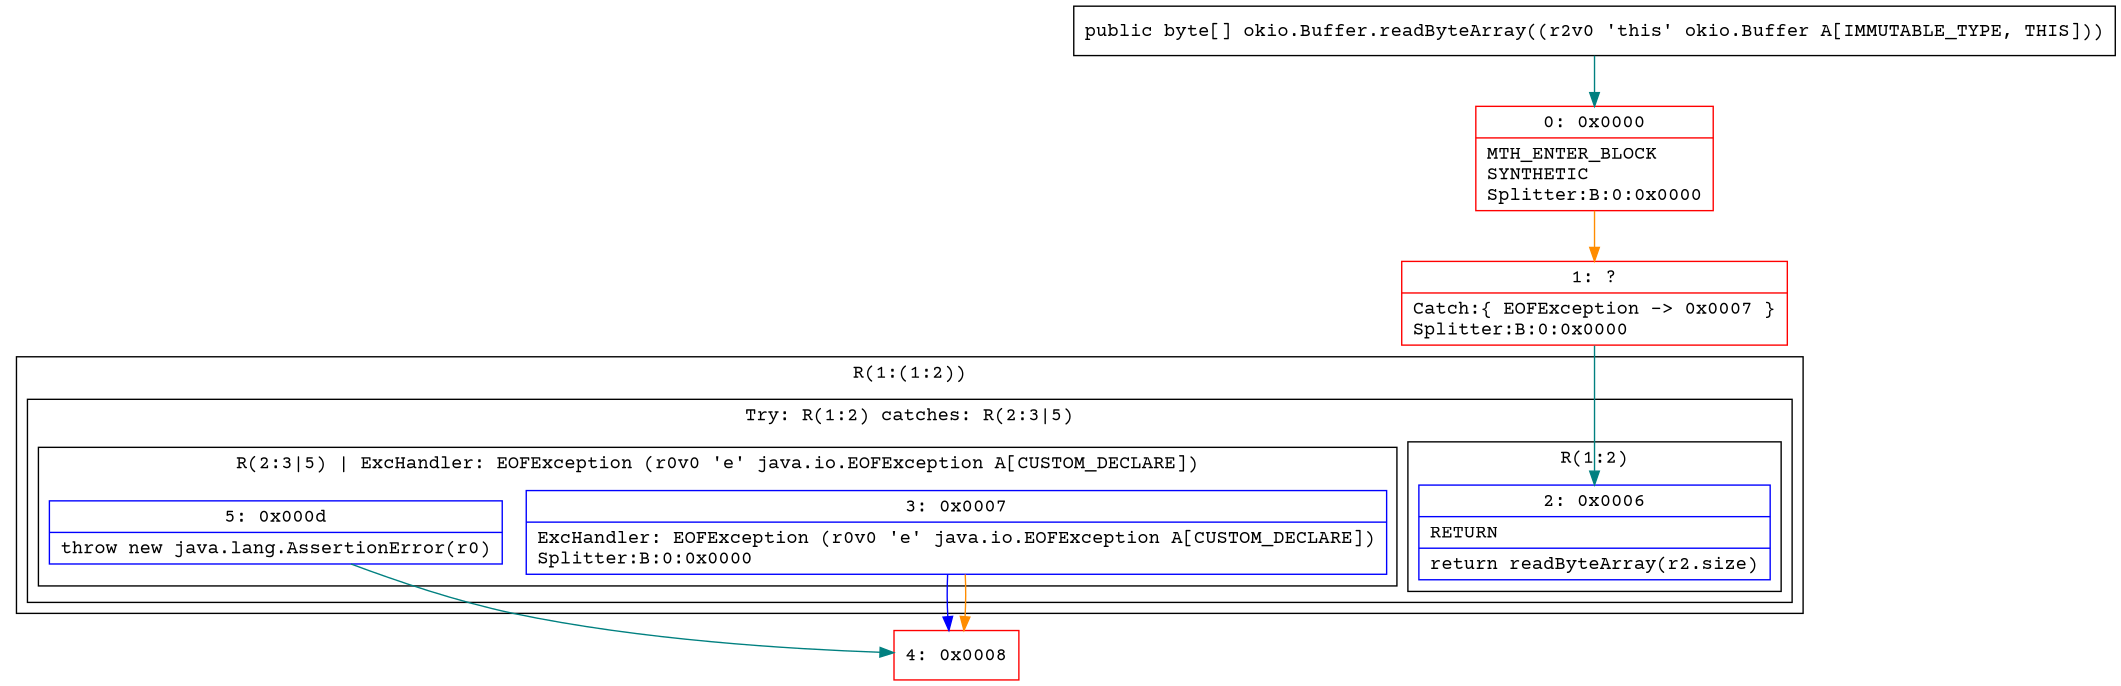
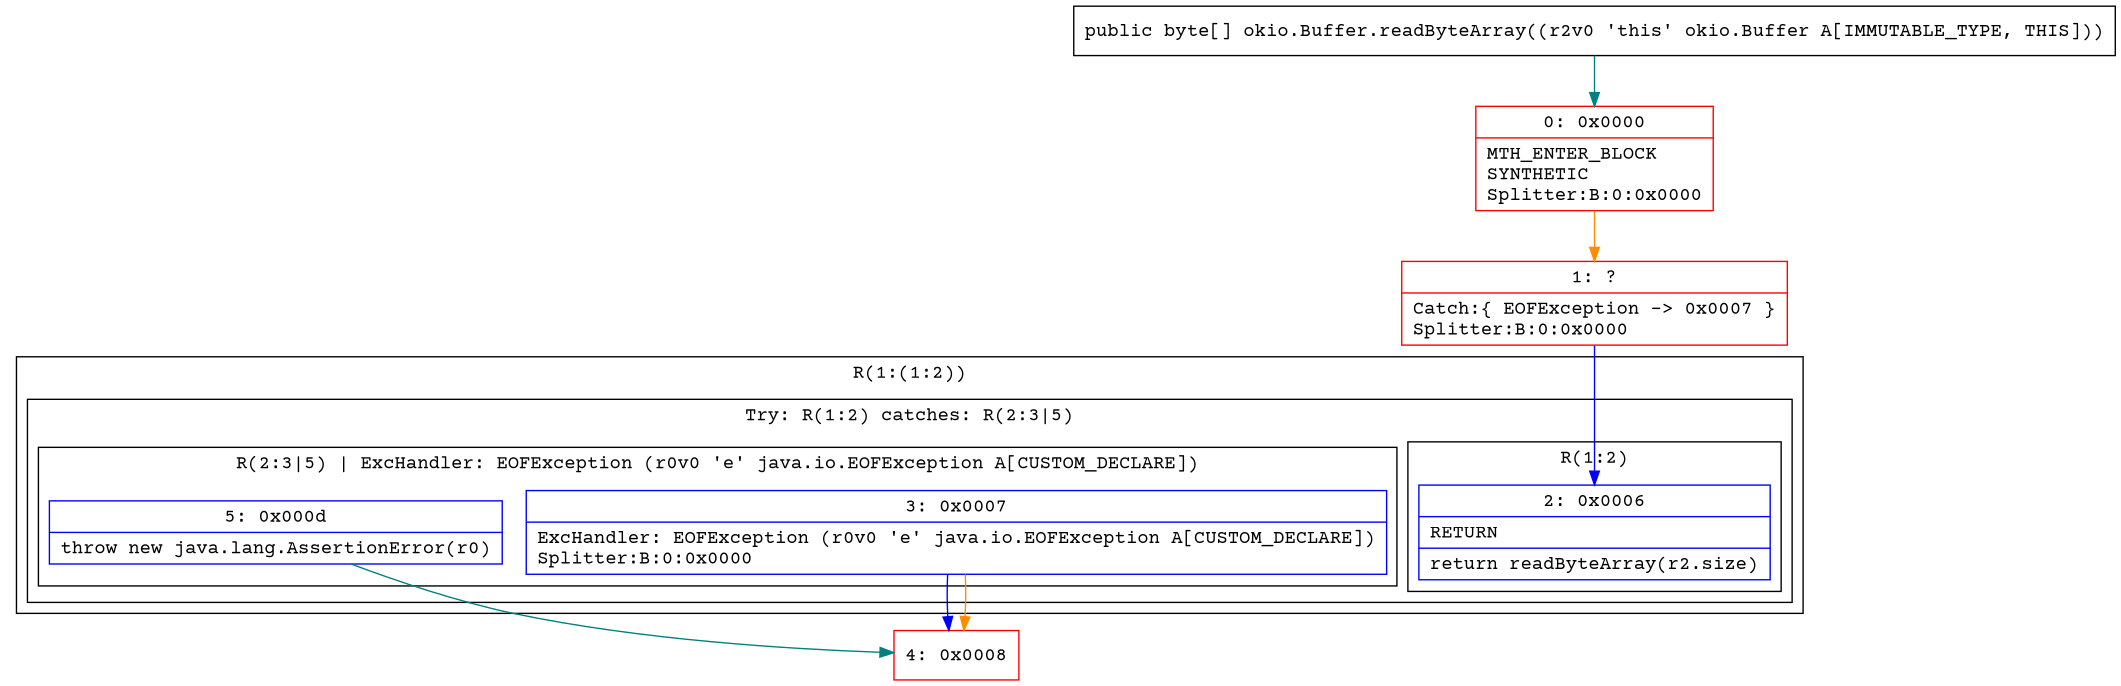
(1595, 408) -> (1595, 408)
